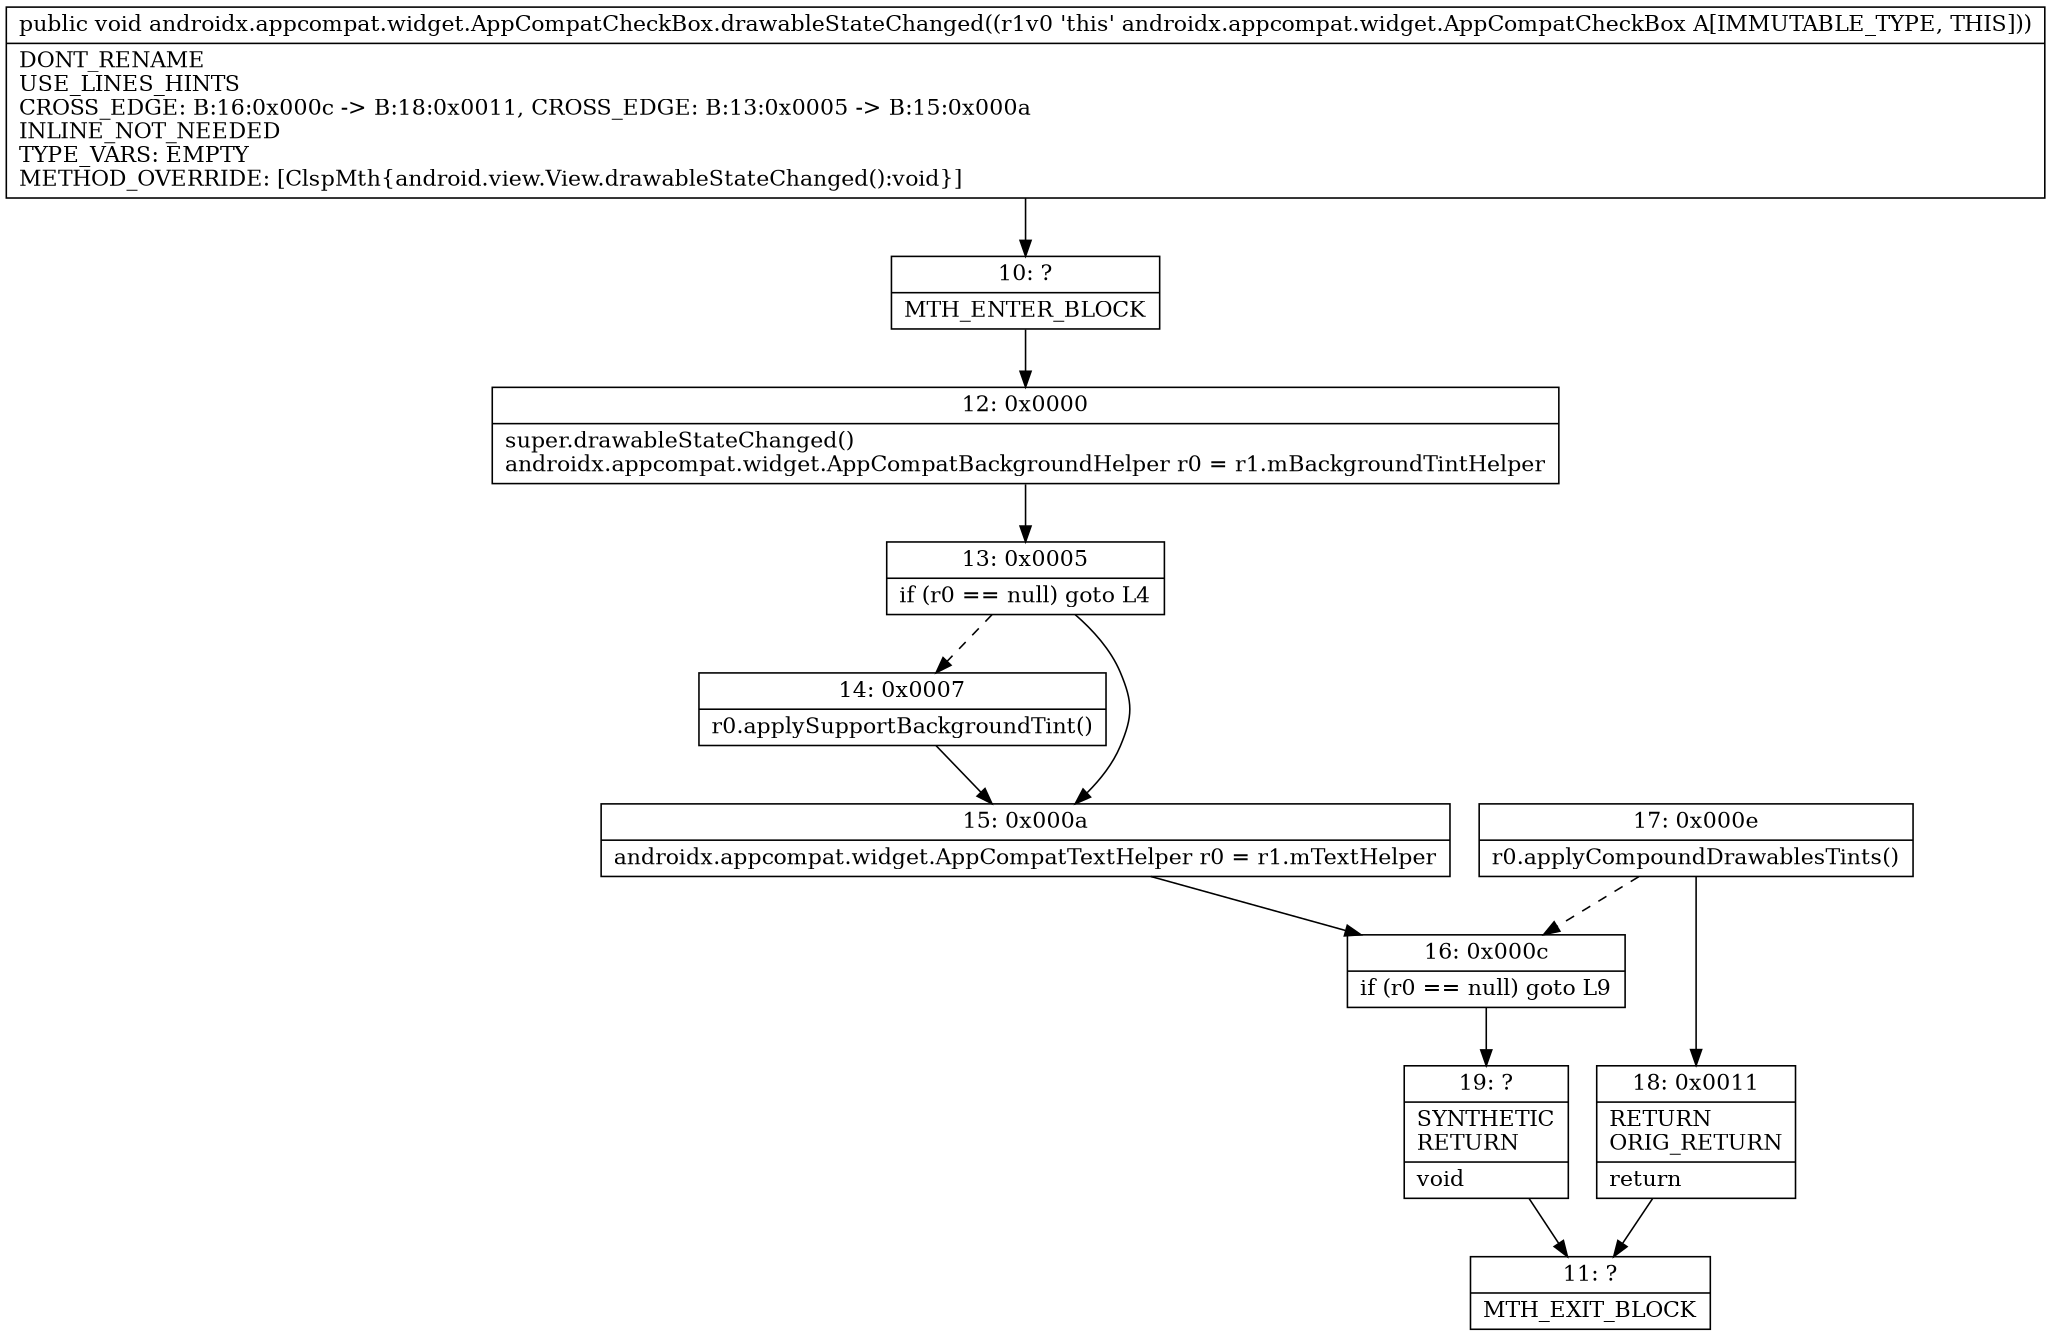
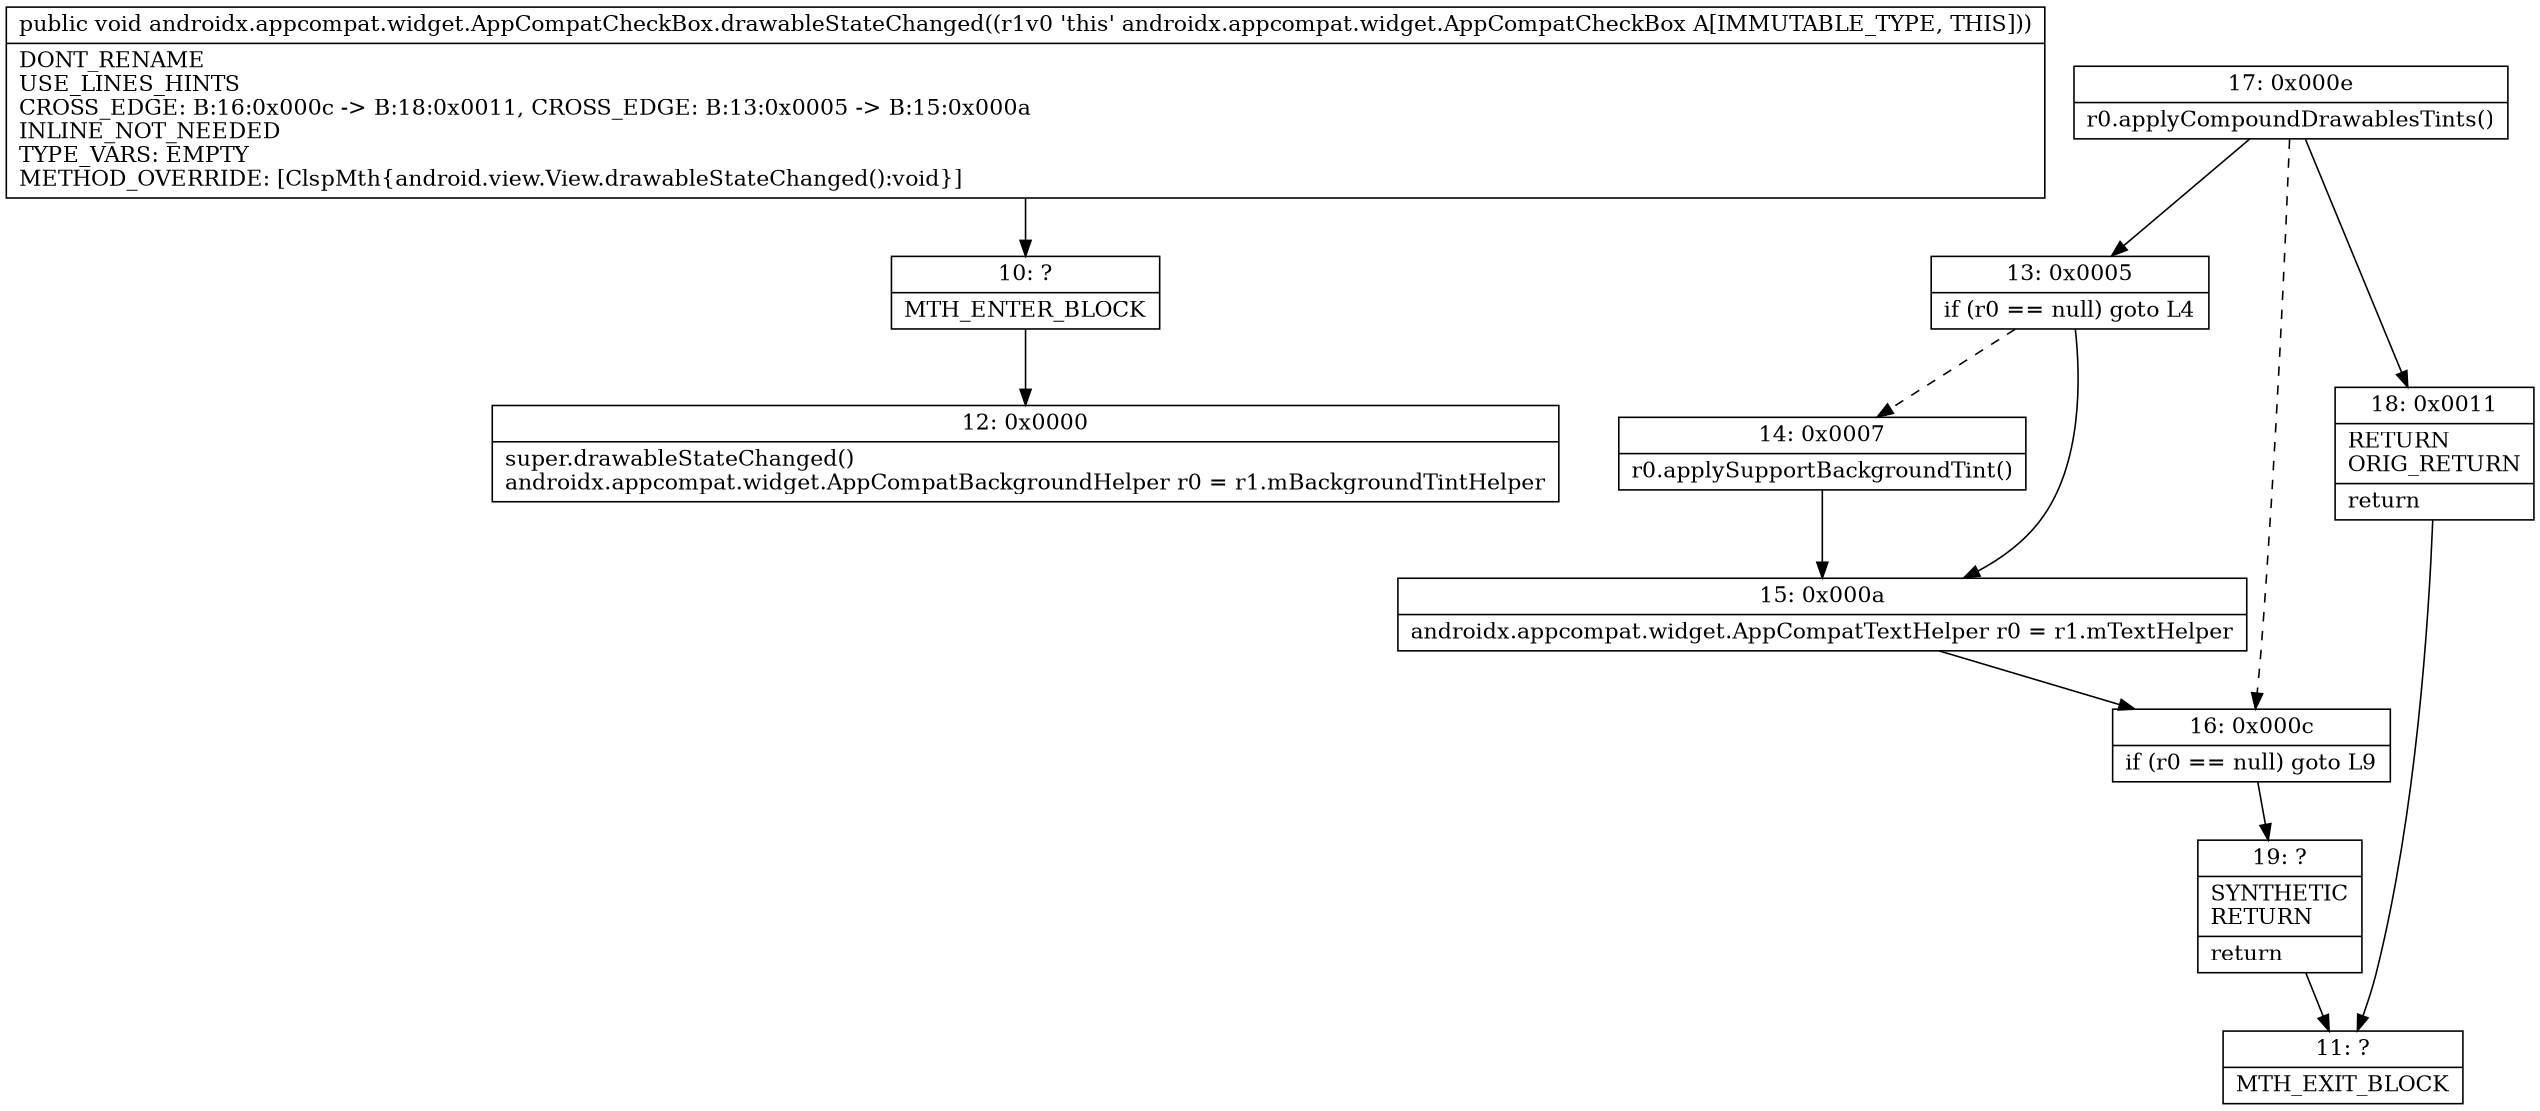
(1026, 505) -> (2187, 192)
(1441, 1179) -> (2247, 954)
